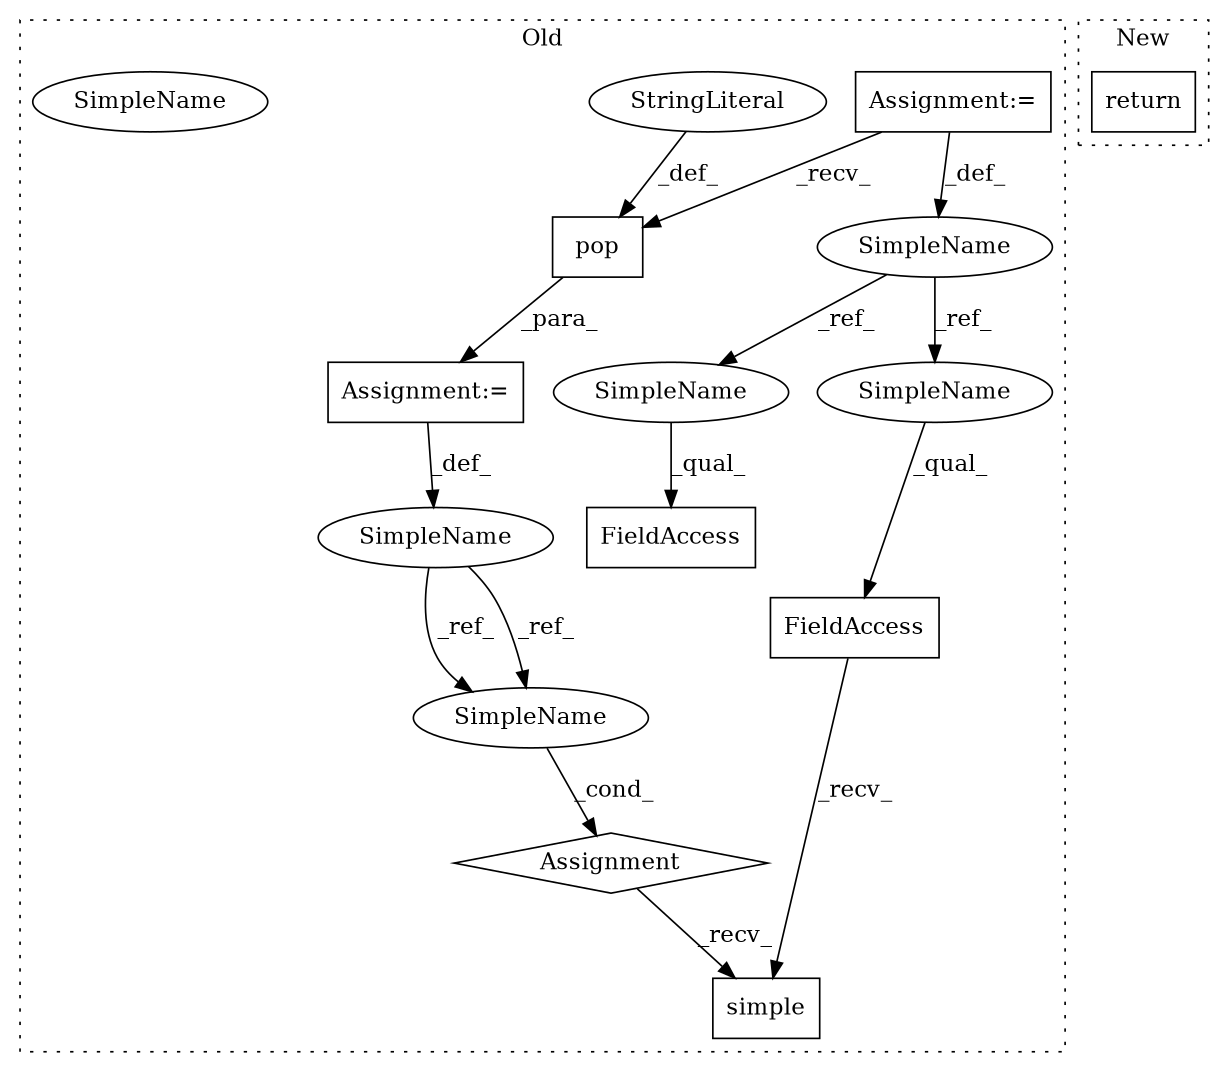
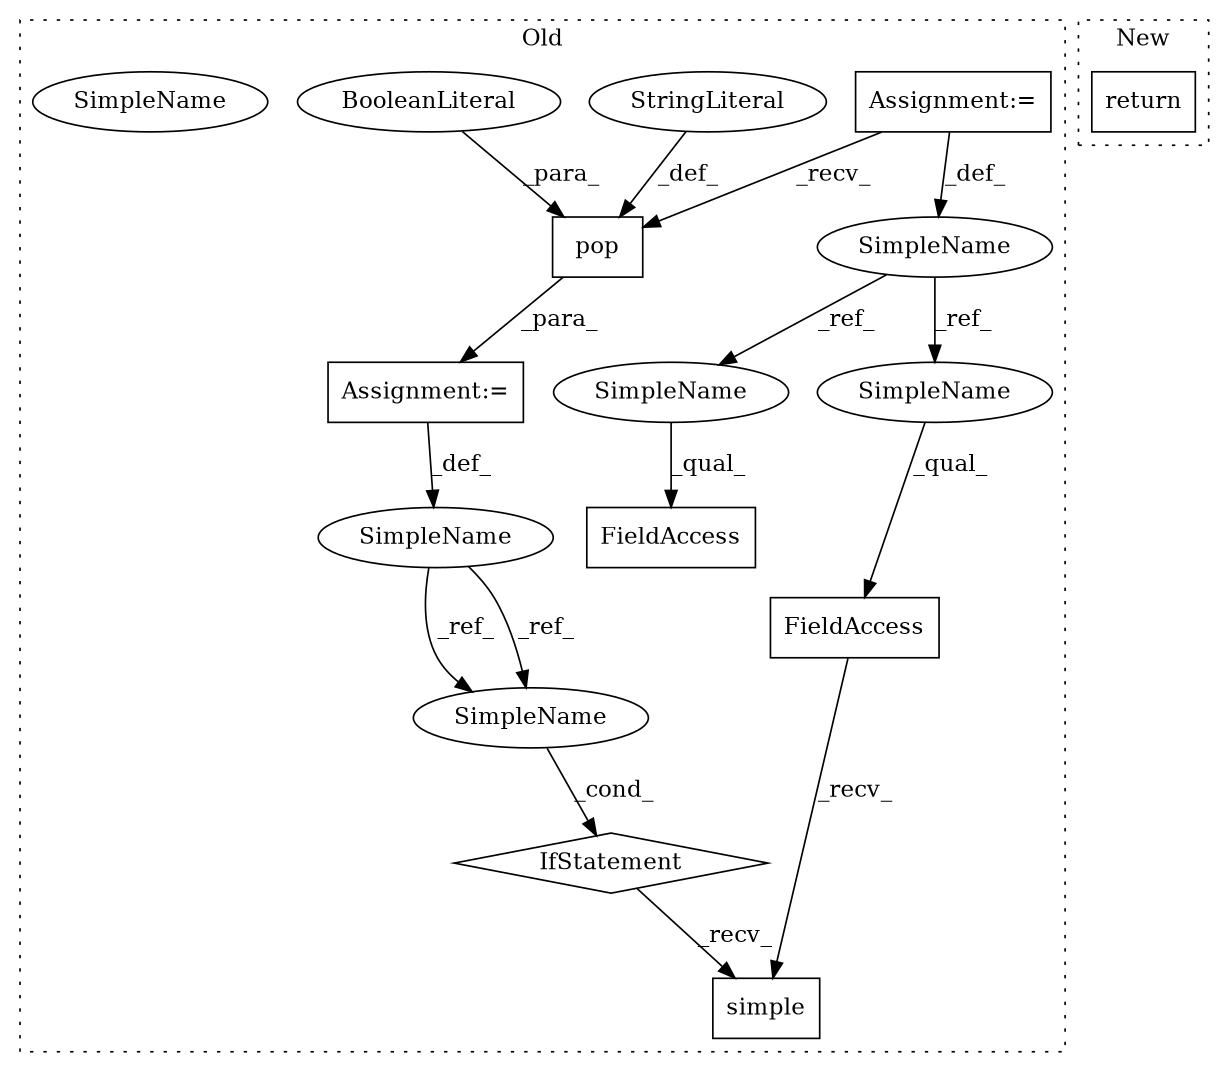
none -> (429, 102)
(611, 863) -> (611, 863)
